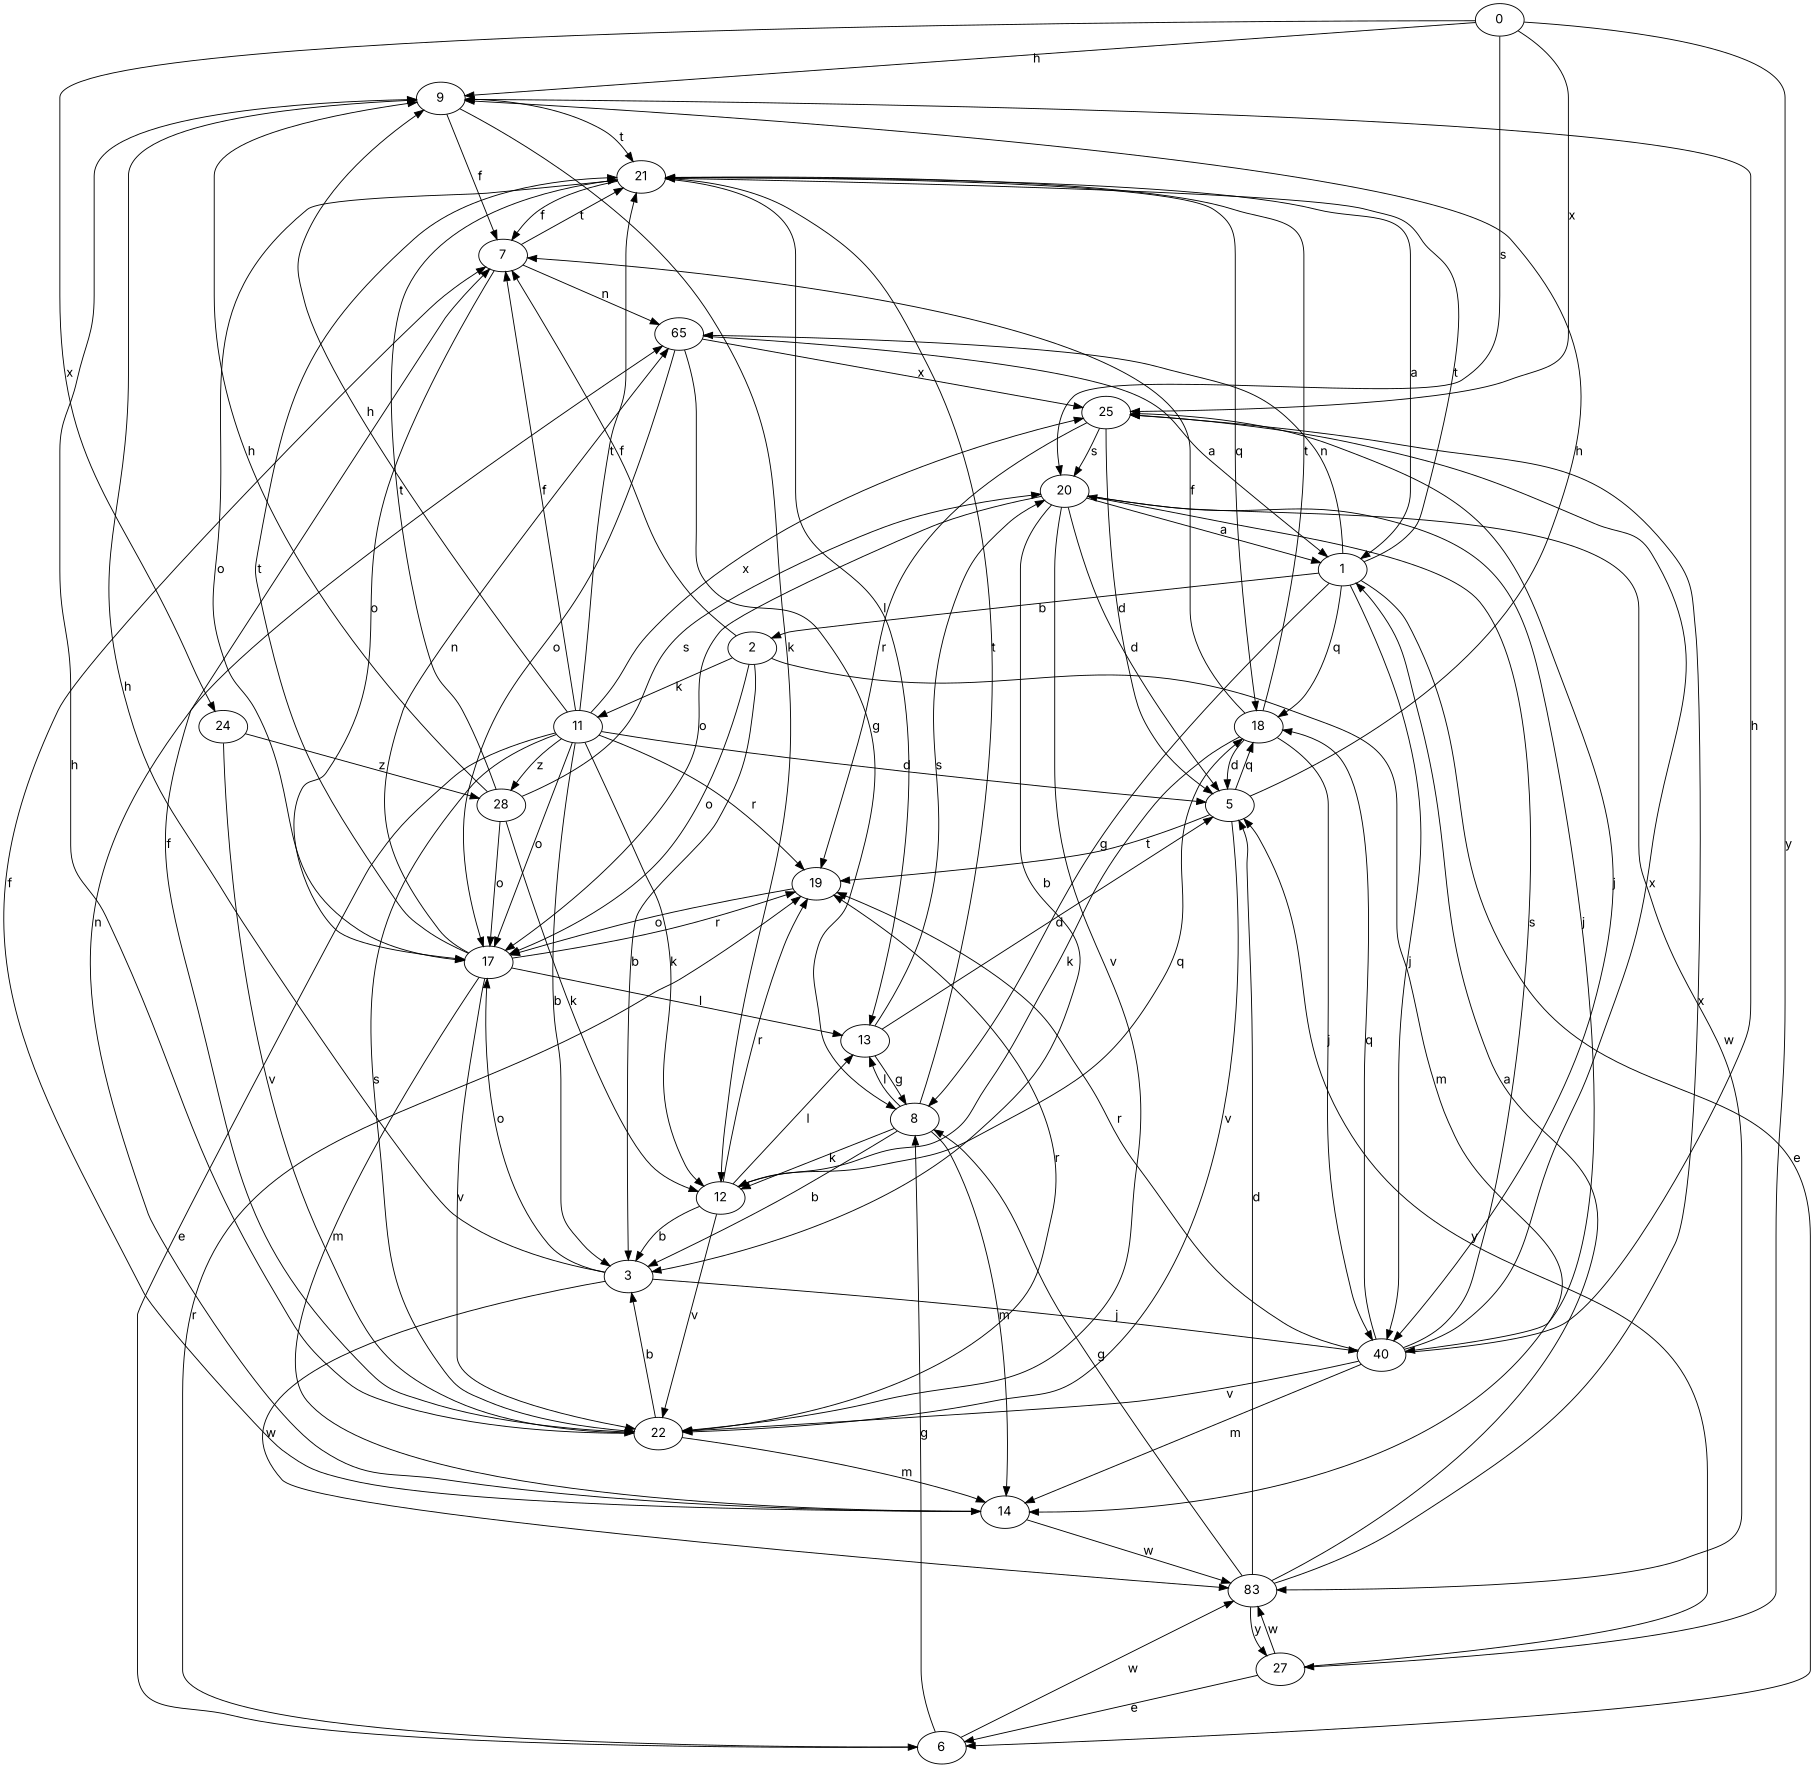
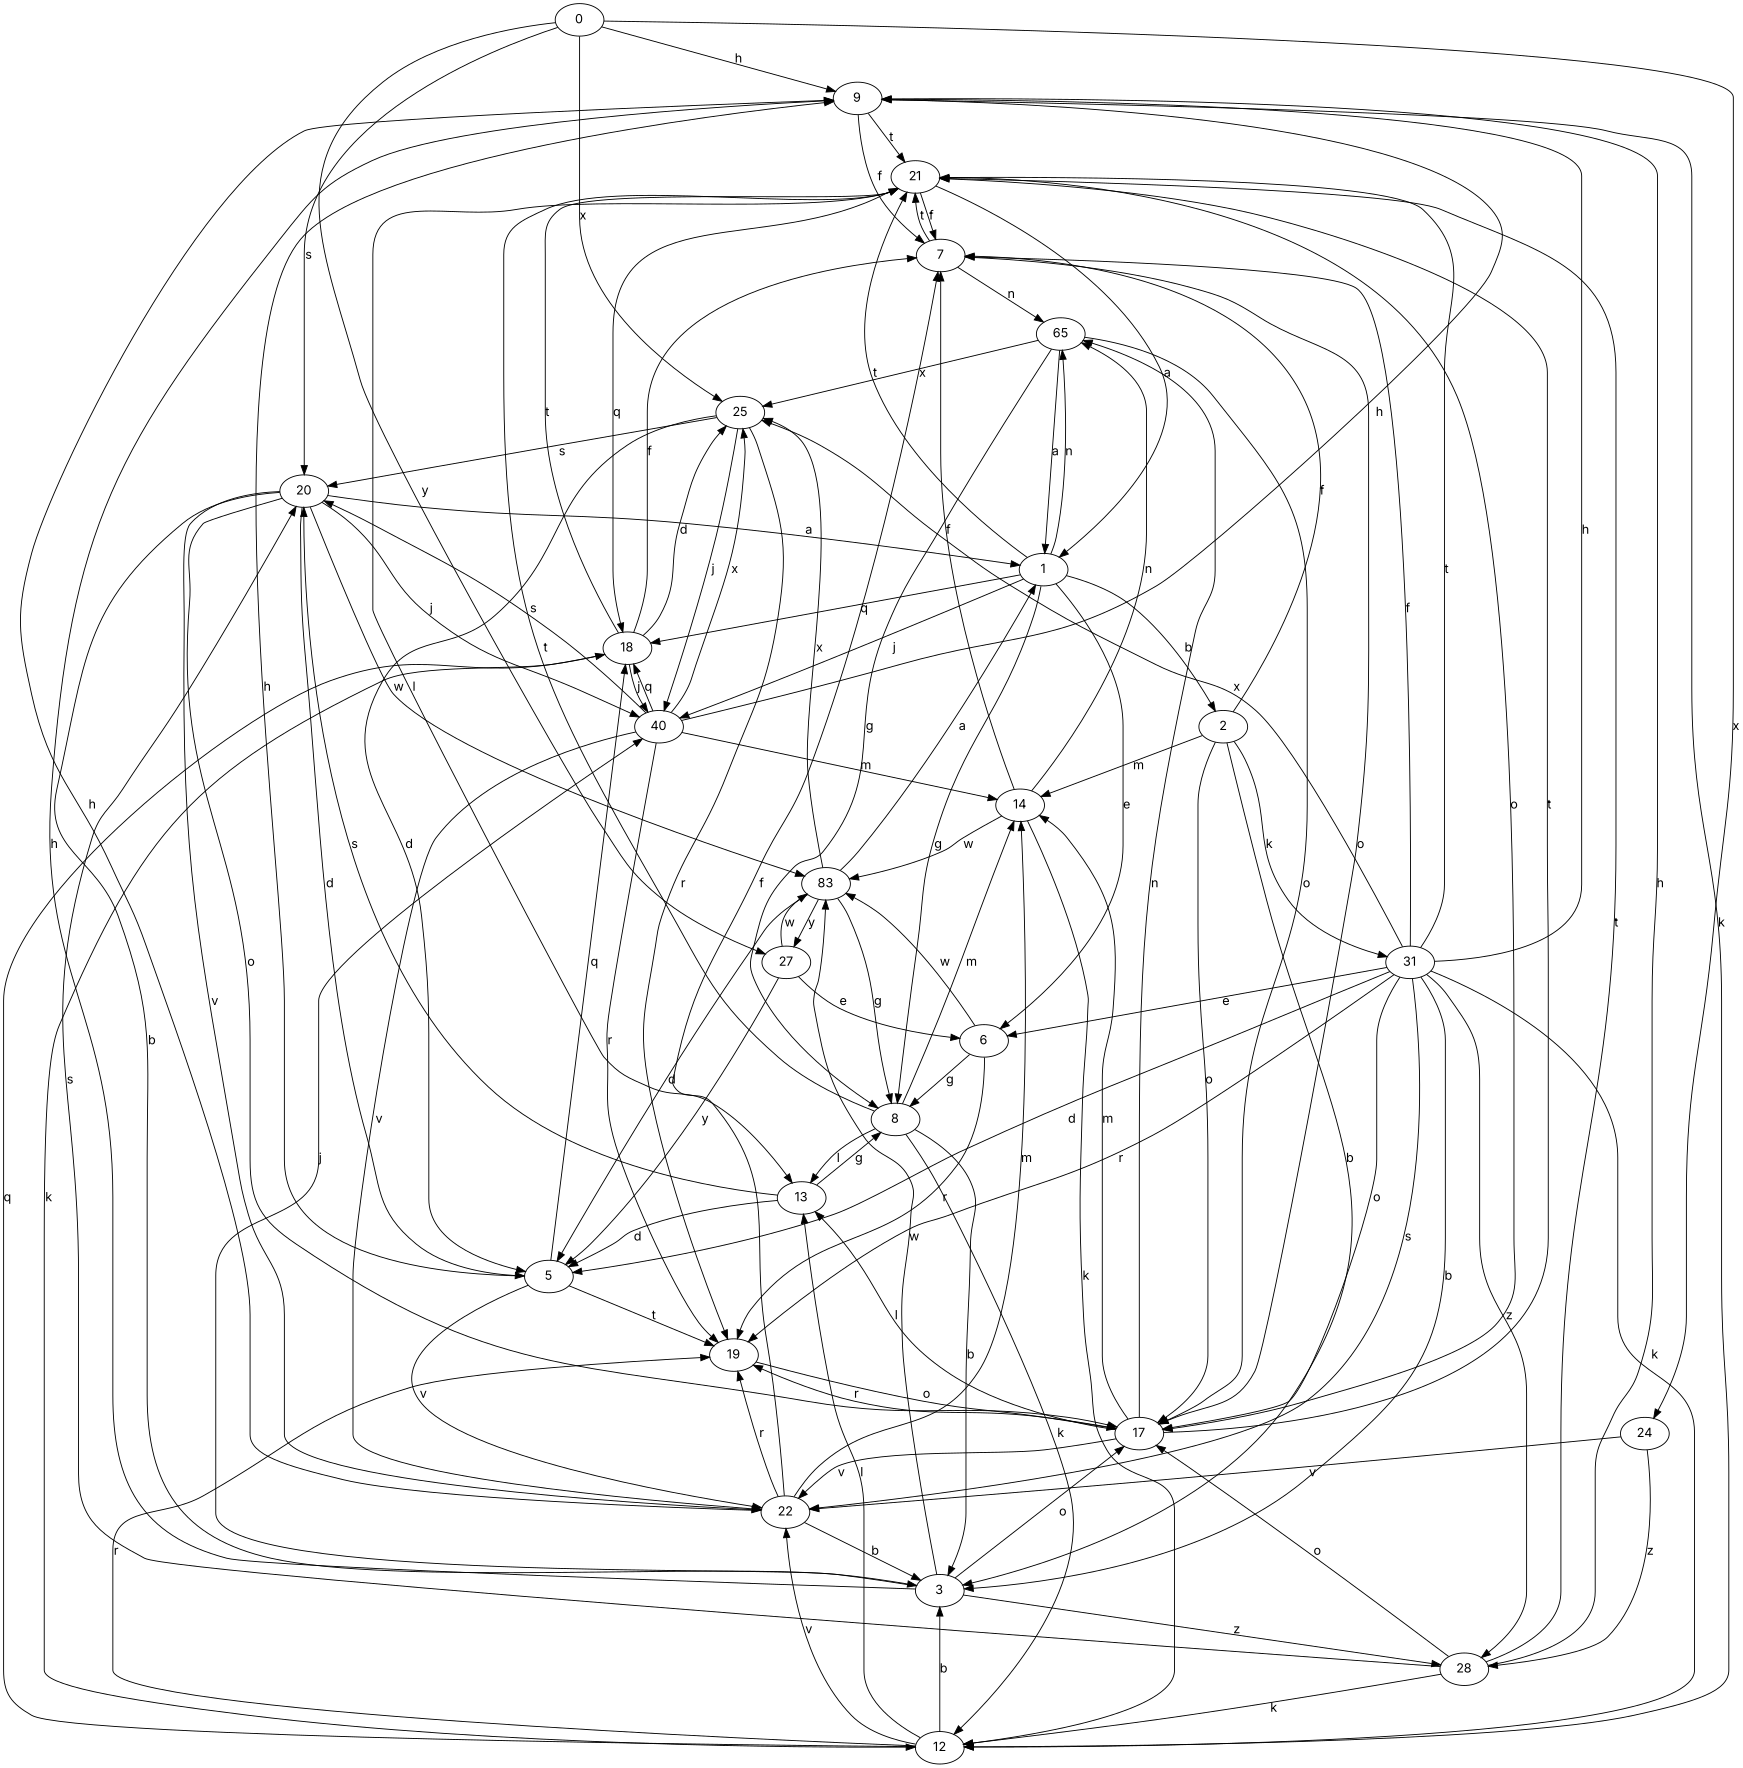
(578, 727) -> (1410, 962)
(1231, 758) -> (677, 534)
none -> (1089, 1370)
none -> (1198, 1629)
